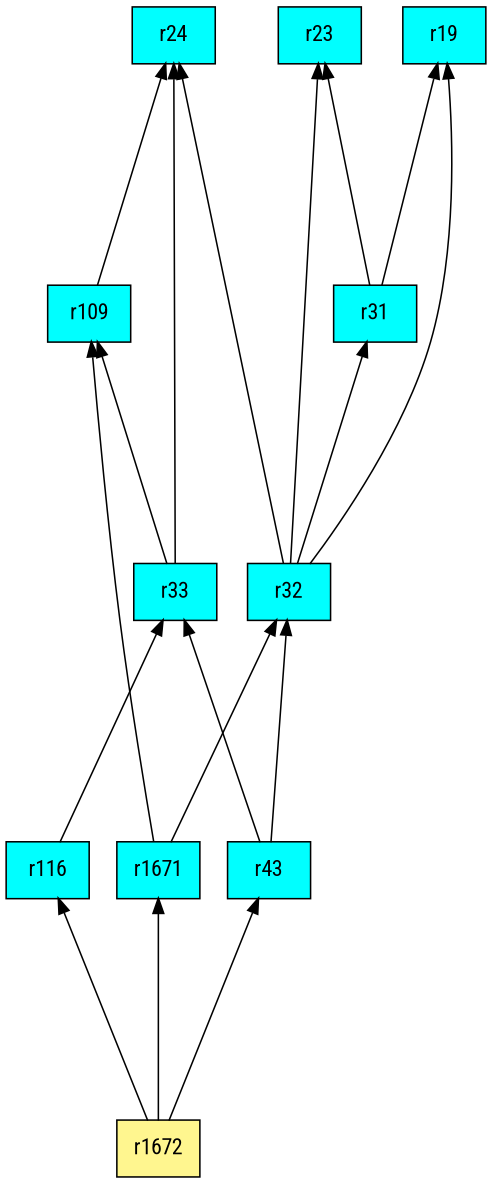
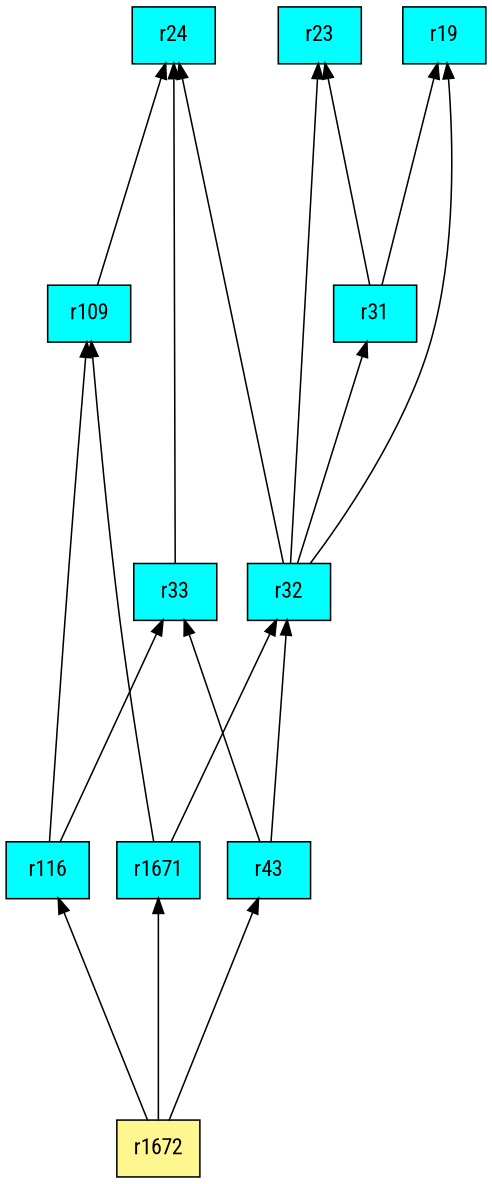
(135, 460) -> (66, 600)
